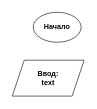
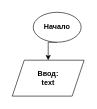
none -> (48, 42)
